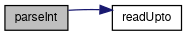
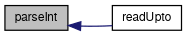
(84, 10) -> (97, 26)
